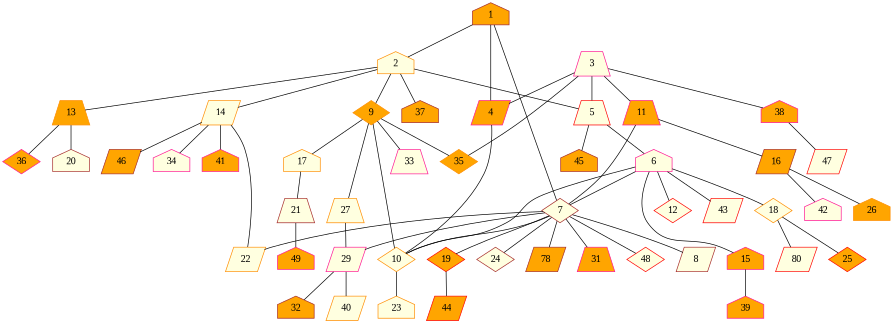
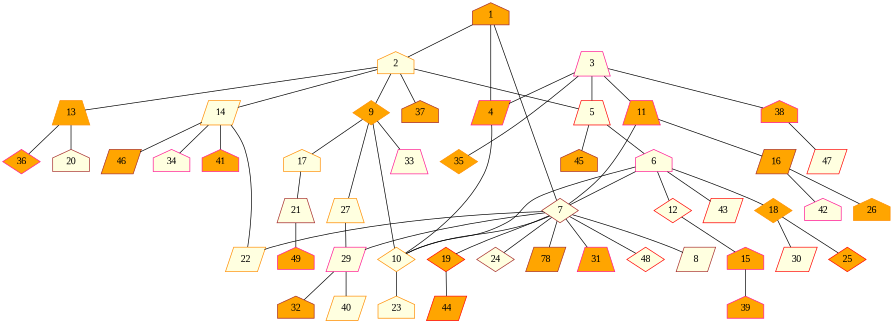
(415, 137) -> none
(773, 211) -> (773, 211)
(663, 236) -> (708, 235)
(796, 259) -> (796, 259)
